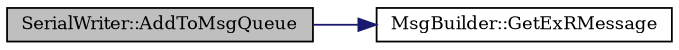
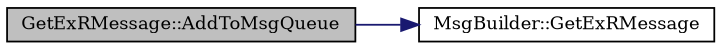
(160, 25) -> (181, 25)
